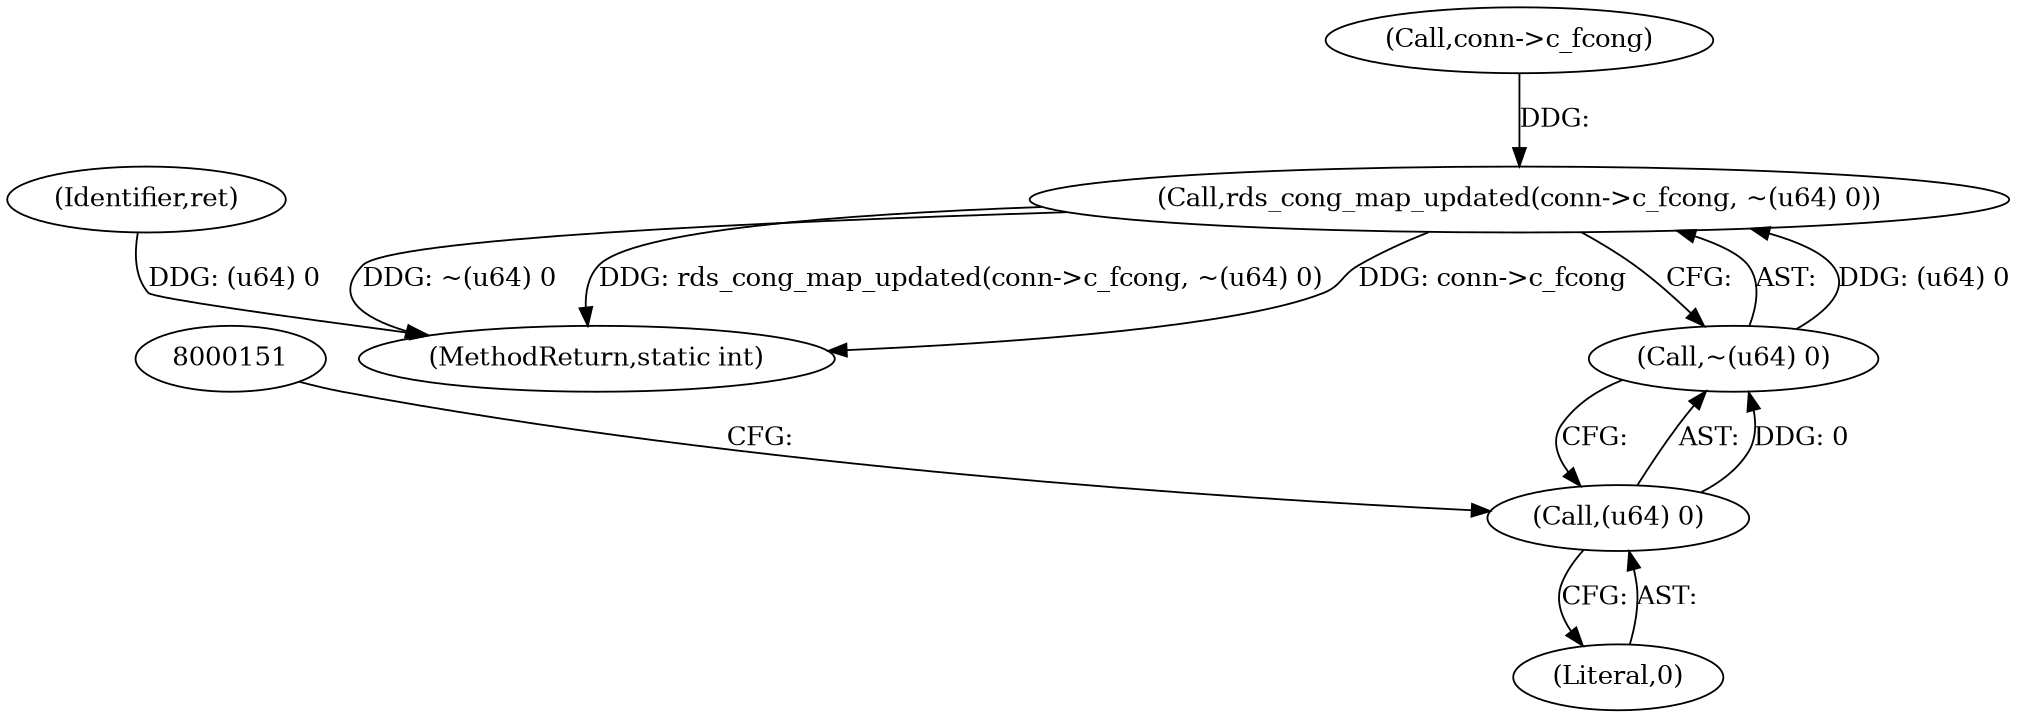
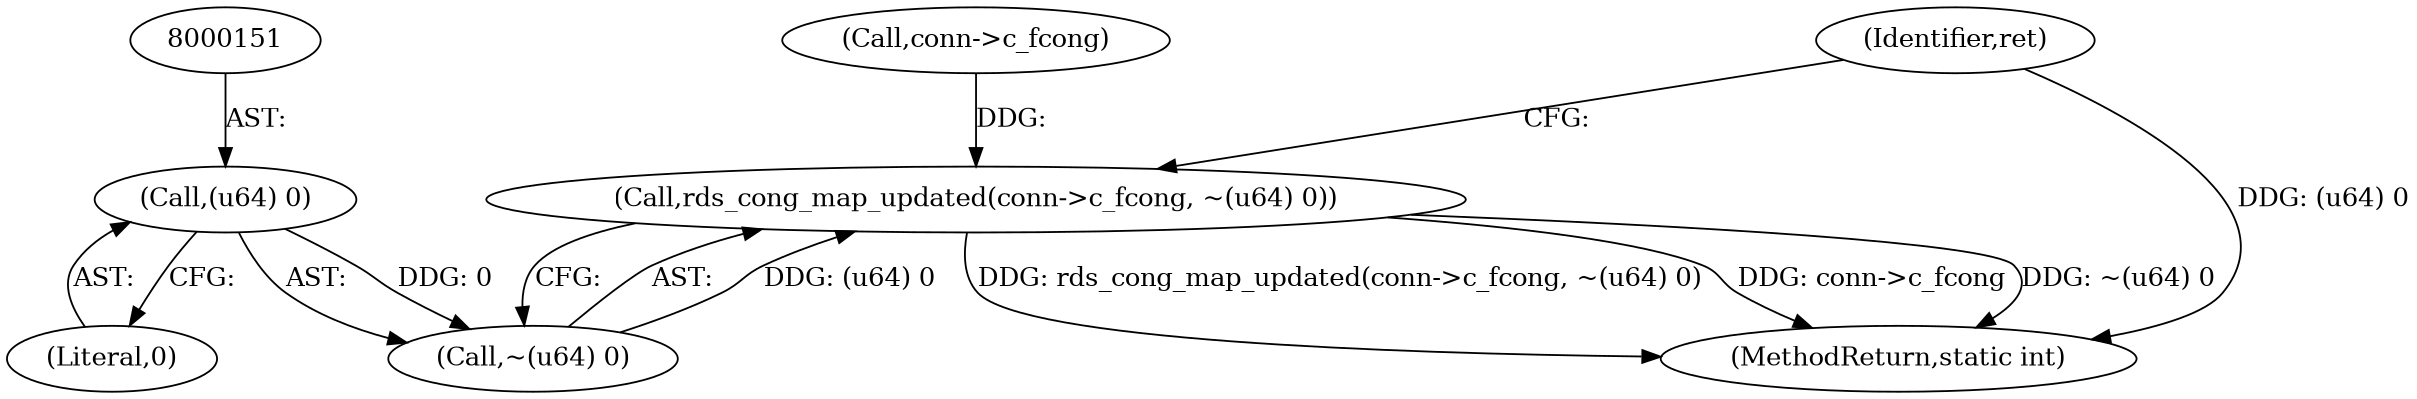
none -> (1510, 113)
(1569, 415) -> none
(764, 438) -> (260, 120)
